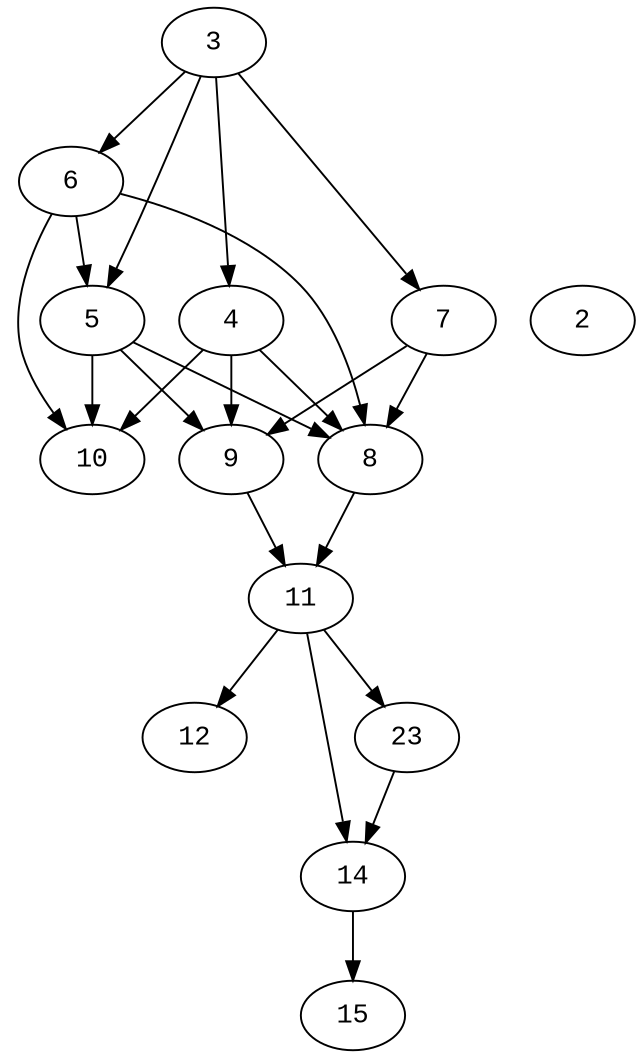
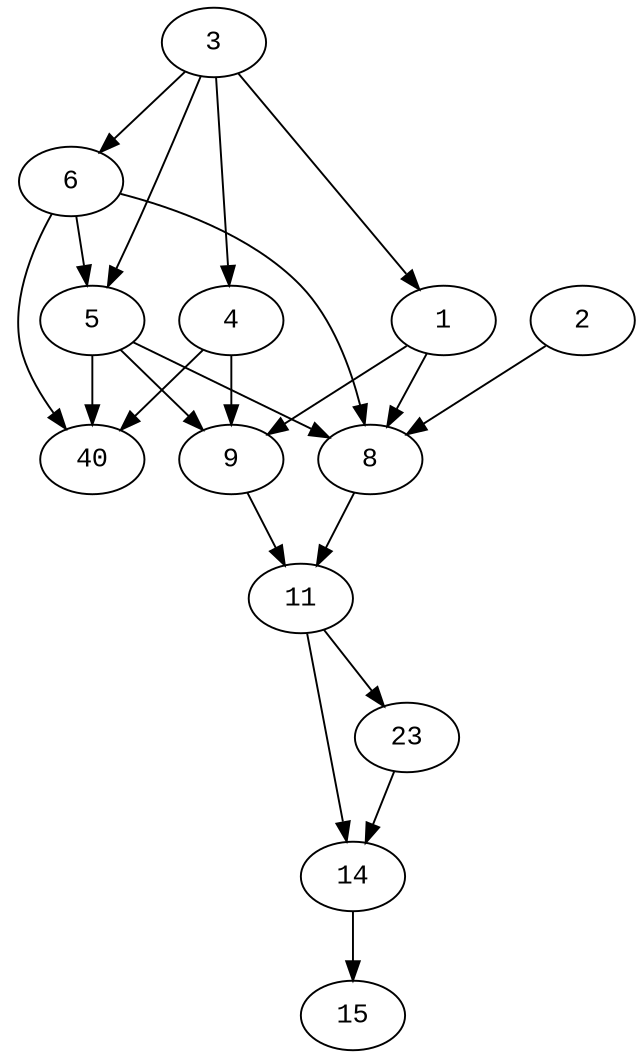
(444, 320) -> (444, 320)
(294, 383) -> (485, 385)
(92, 459) -> (92, 459)
(195, 737) -> none
